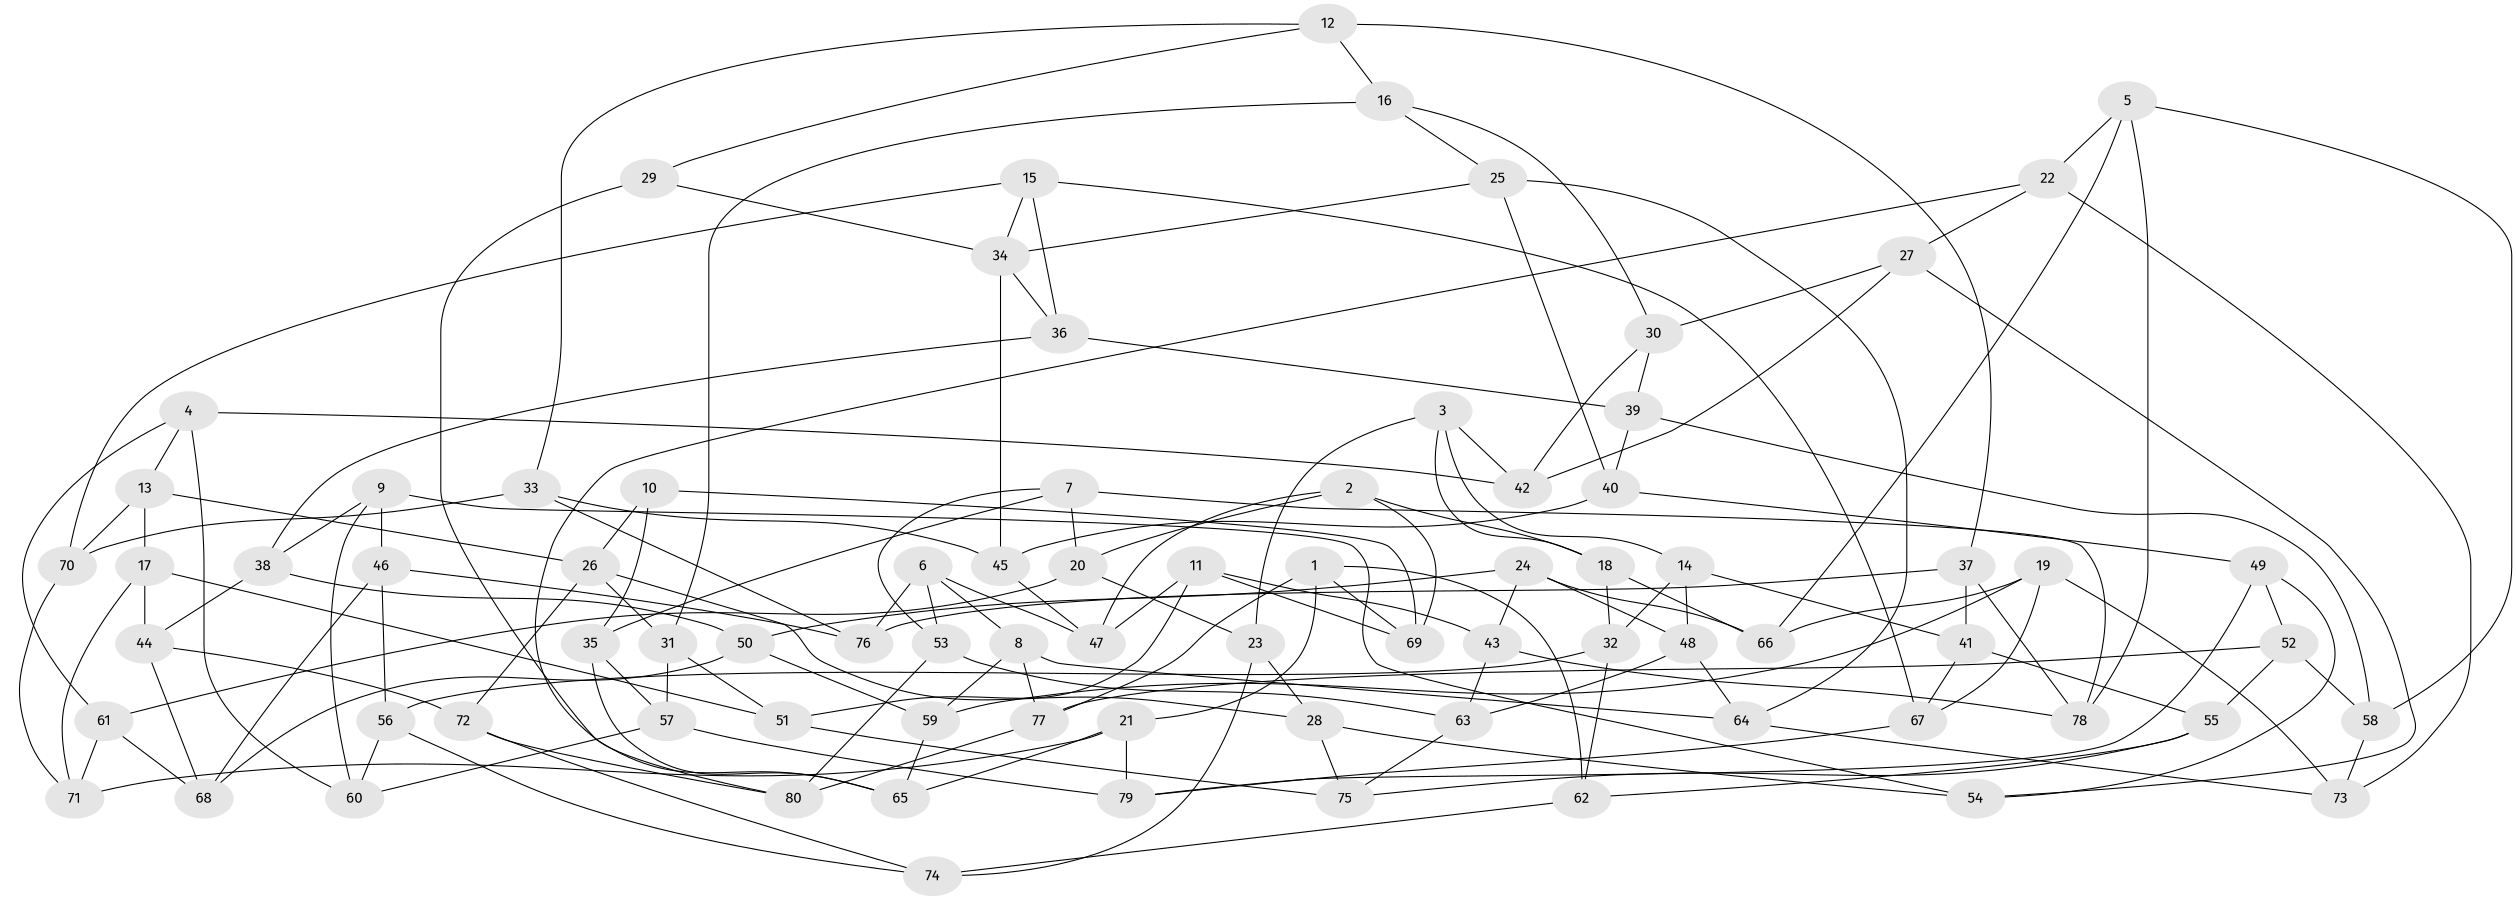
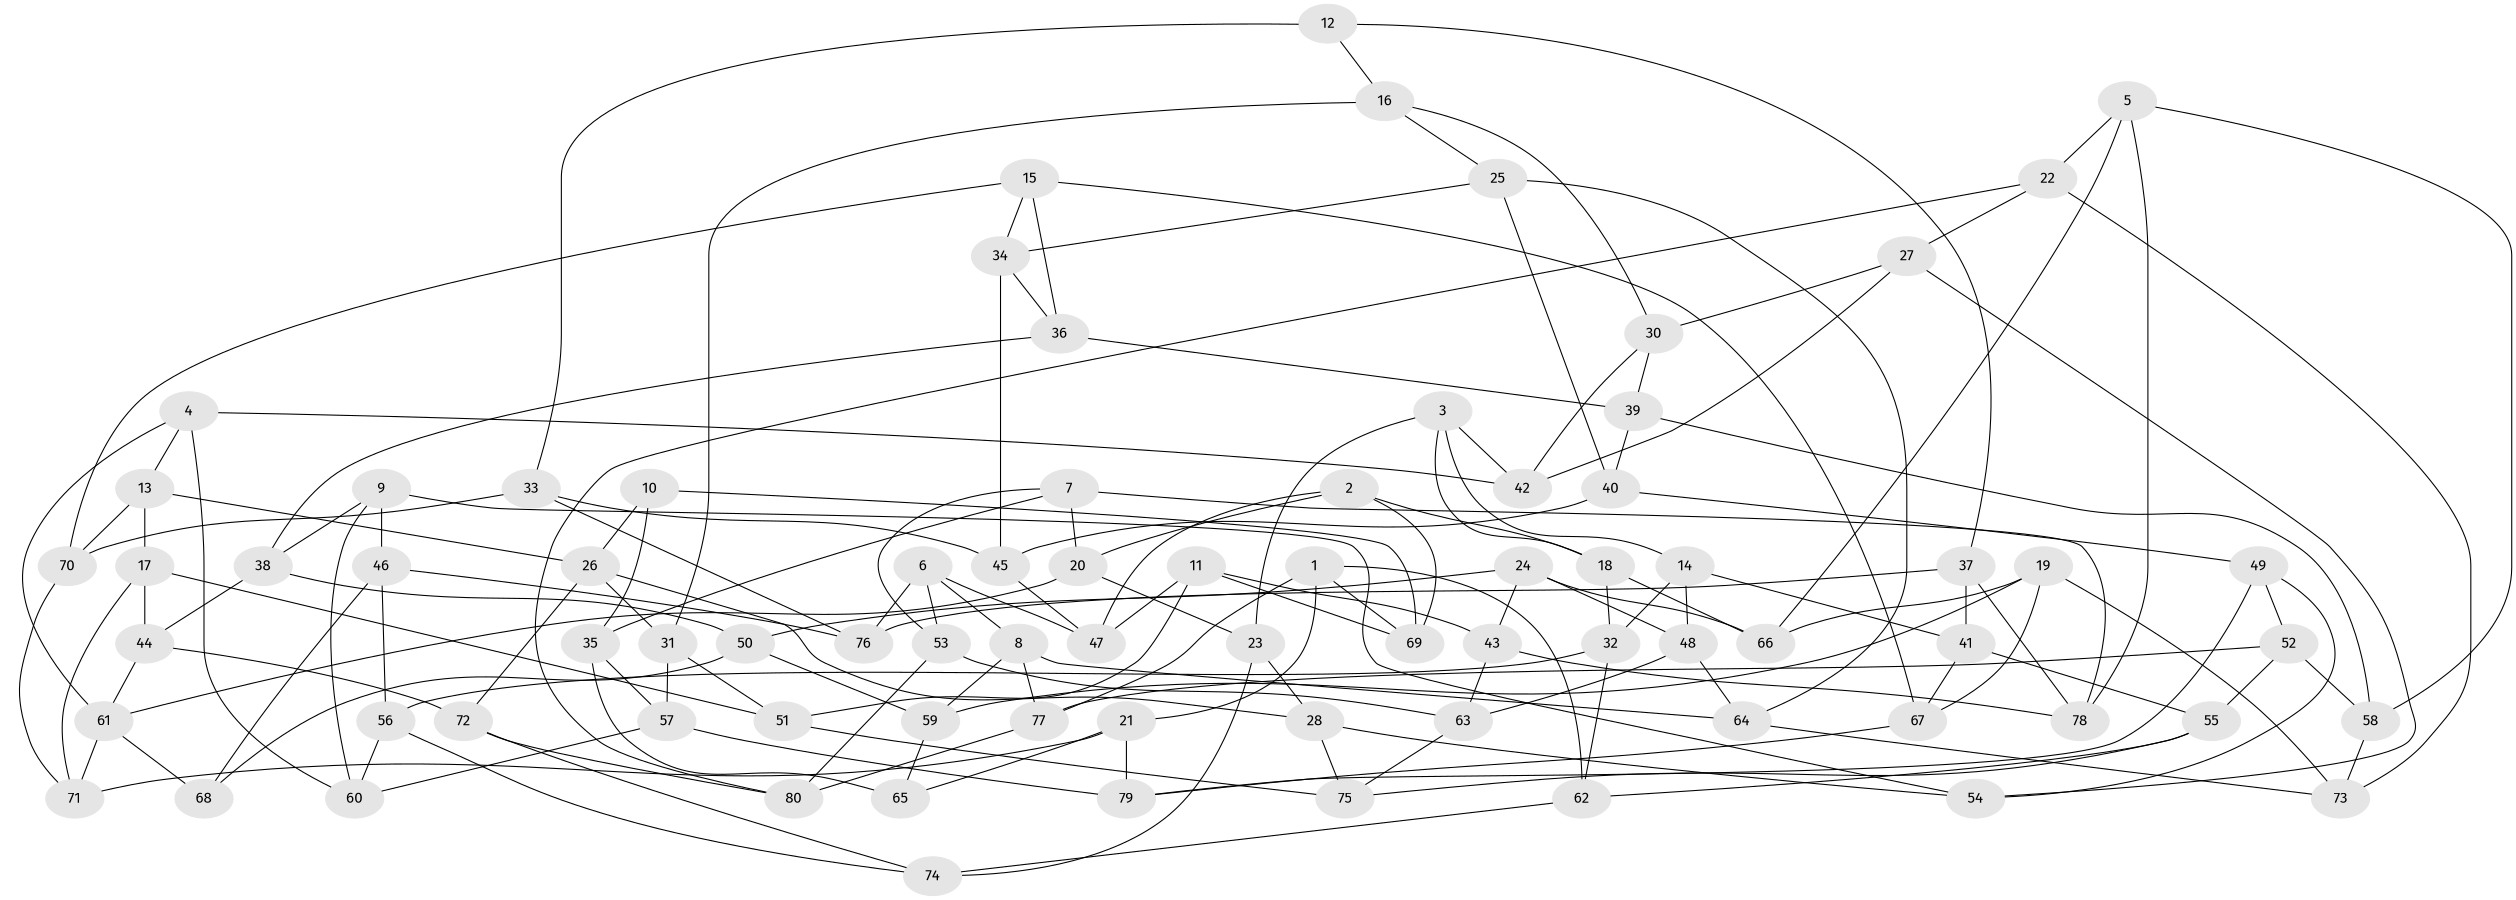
(650, 179) -> none
(174, 721) -> (124, 682)
